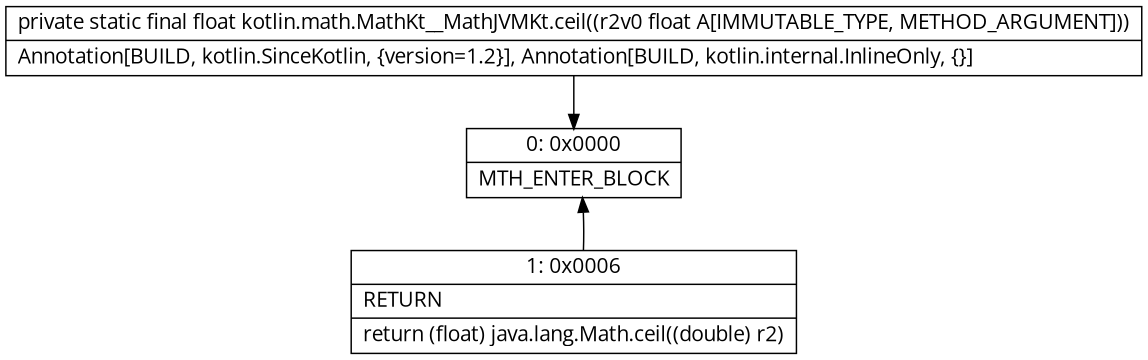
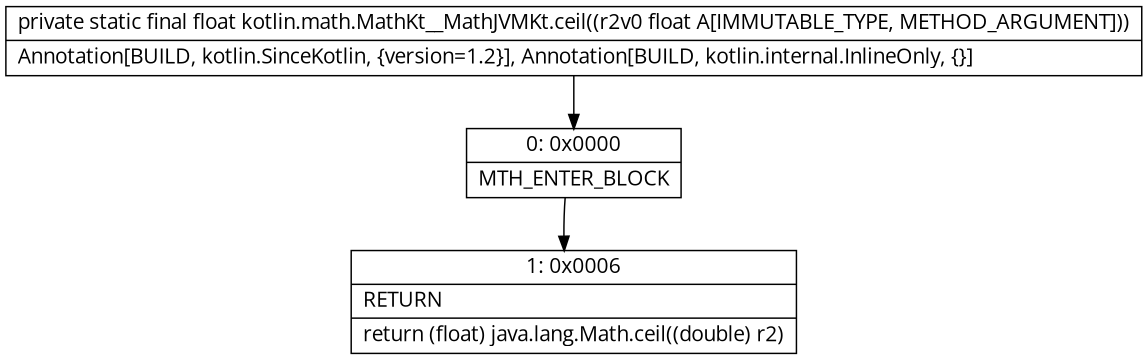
(584, 232) -> (564, 217)
